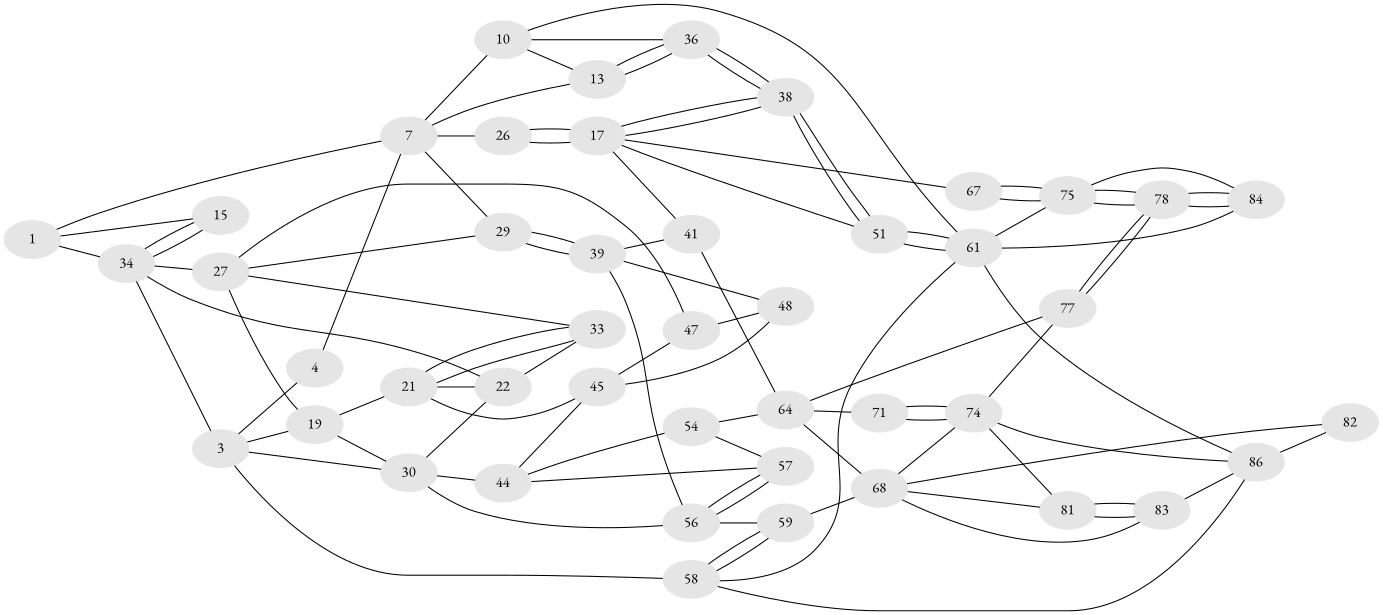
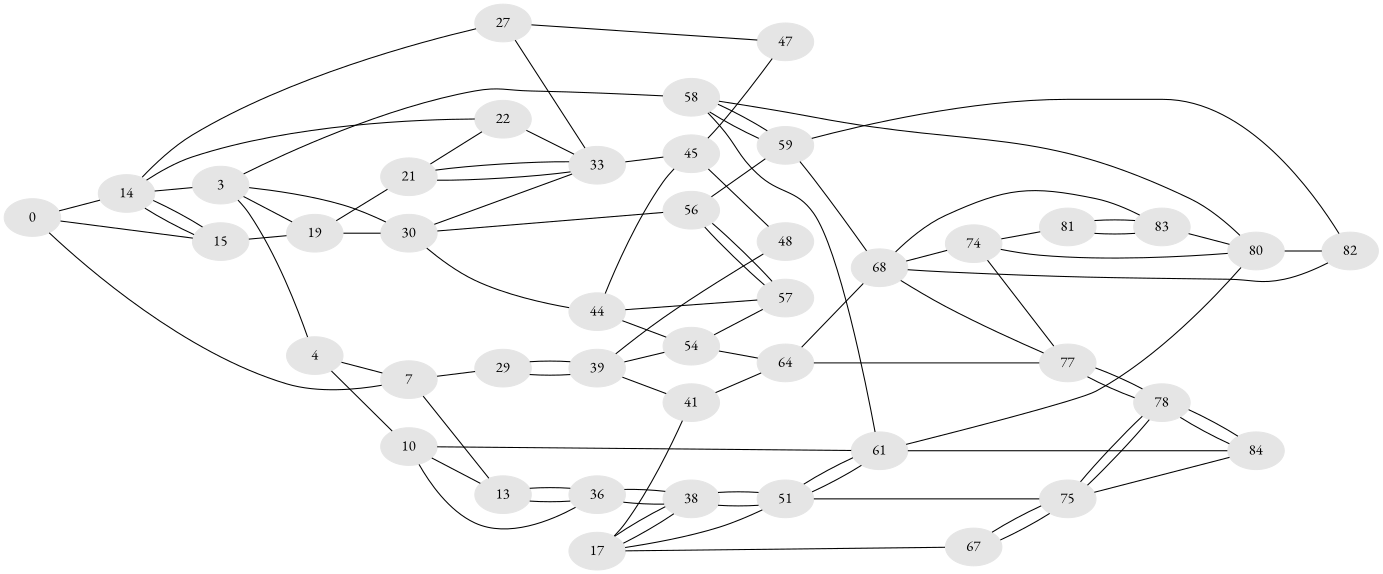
(456, 88) -> (362, 401)
none -> (1101, 99)
(503, 136) -> none
(1021, 222) -> (927, 499)
(32, 239) -> (32, 218)
(351, 254) -> none
(127, 264) -> (127, 193)
(744, 317) -> none
(259, 352) -> (271, 237)
(648, 387) -> (644, 357)
(880, 413) -> none
(503, 419) -> (644, 159)
(456, 430) -> (503, 199)
(1256, 462) -> (1256, 251)
(974, 499) -> (971, 319)
